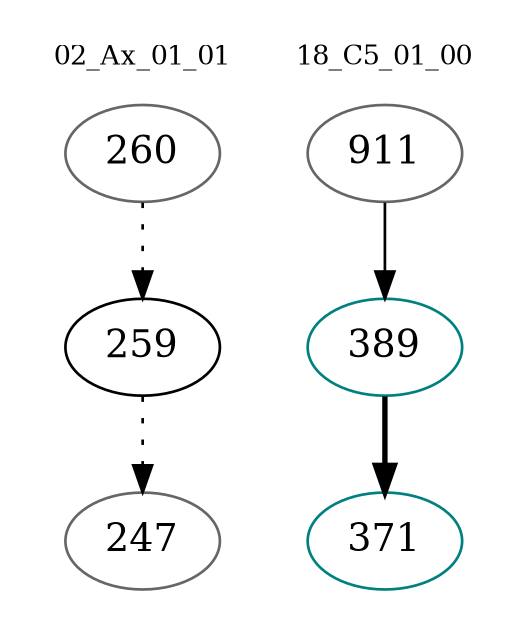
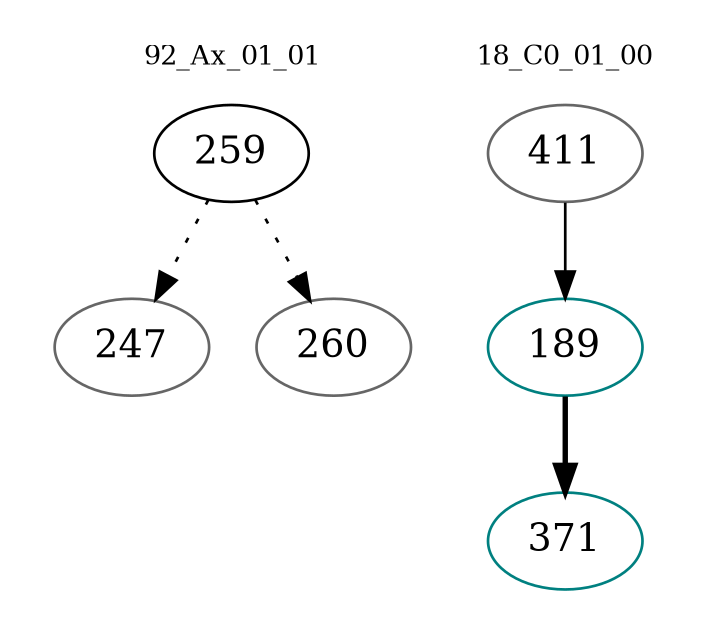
(143, 58) -> (233, 58)
(385, 58) -> (565, 58)
(385, 153) -> (565, 153)
(143, 237) -> (276, 238)
(385, 347) -> (565, 347)
